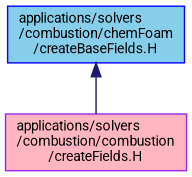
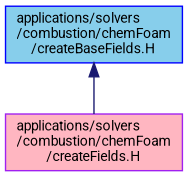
(96, 142) -> (94, 142)
